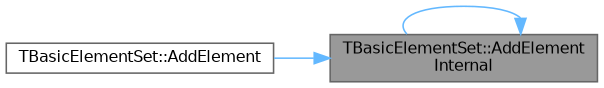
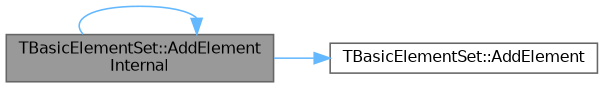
(294, 58) -> (294, 58)
